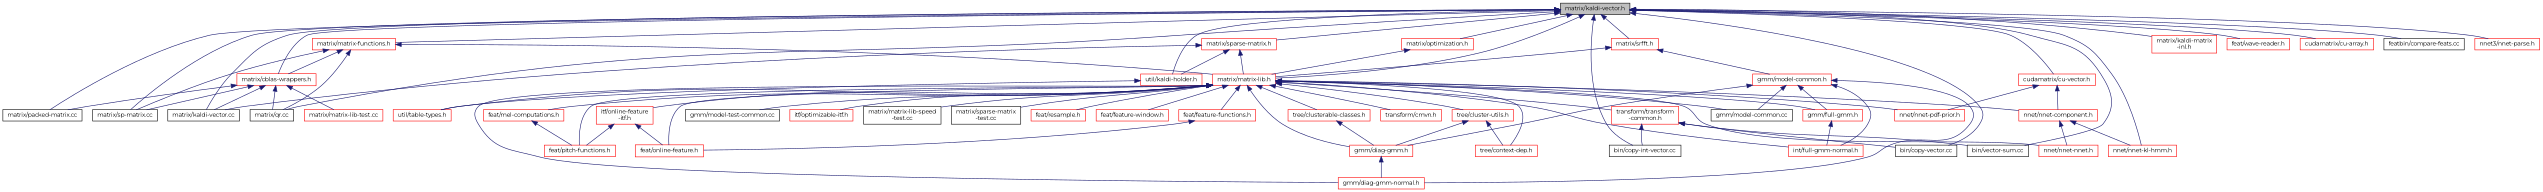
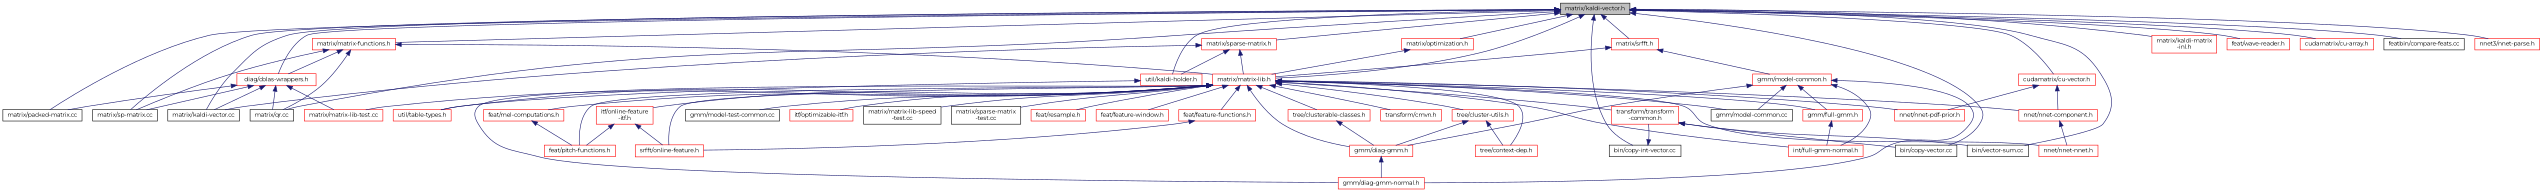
(276, 80) -> (276, 80)
none -> (786, 93)
(1641, 138) -> (1649, 134)
(669, 151) -> (669, 151)
(2142, 151) -> none
